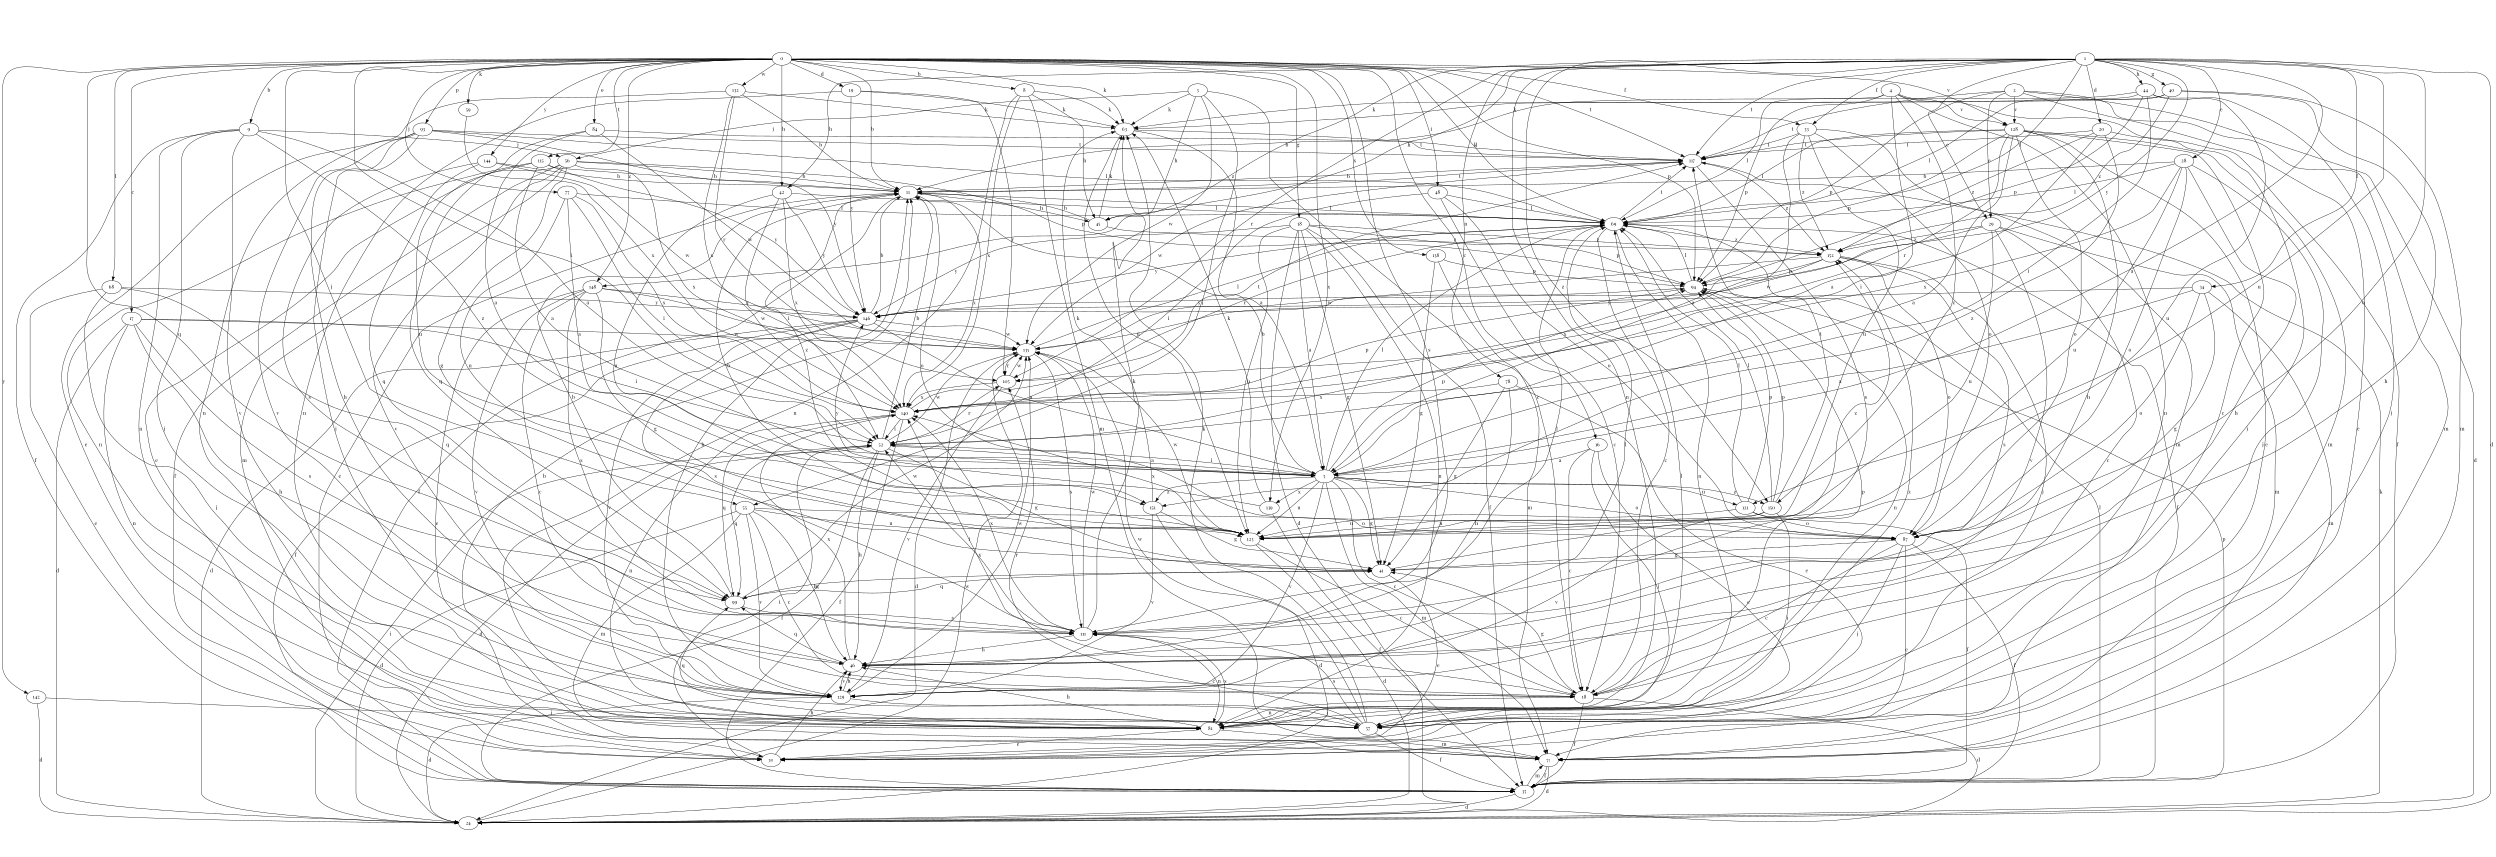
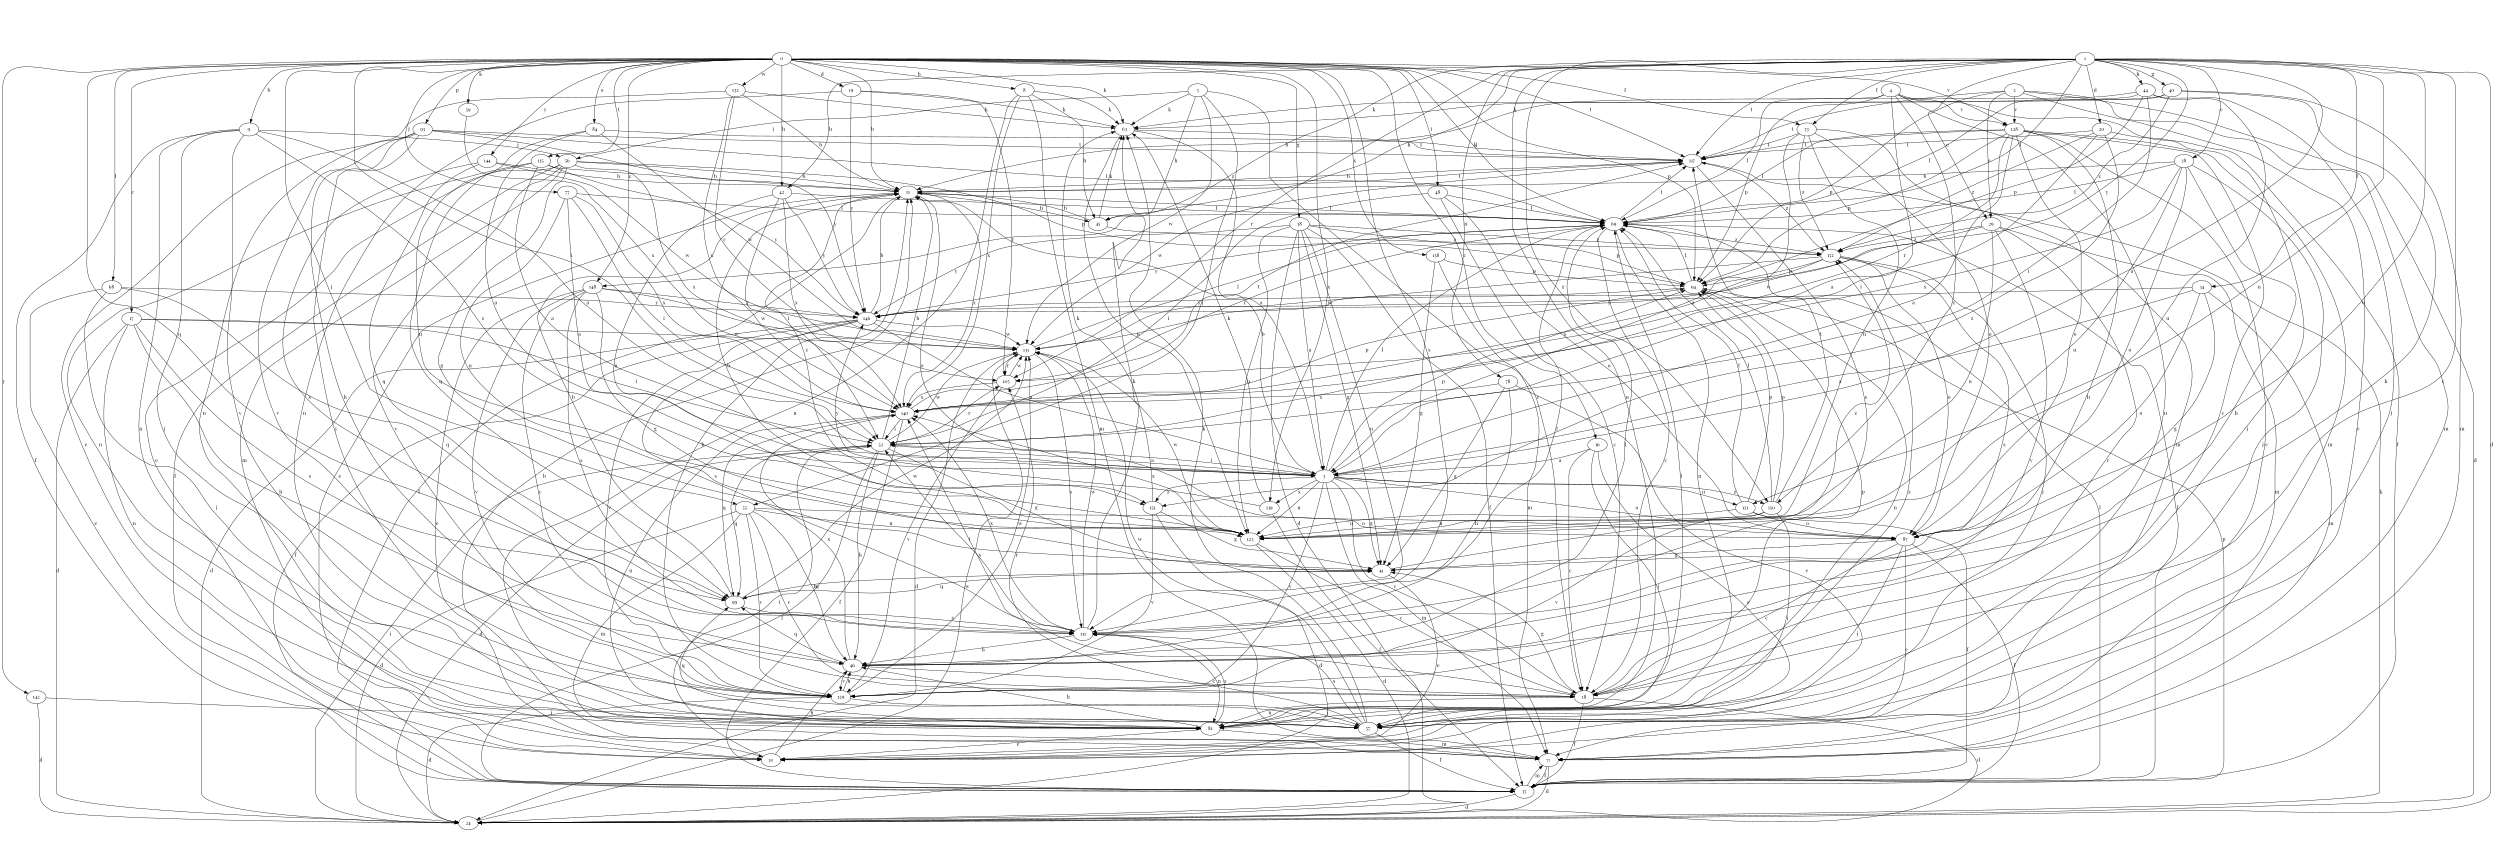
none -> (2323, 437)
(1438, 467) -> (1402, 553)
